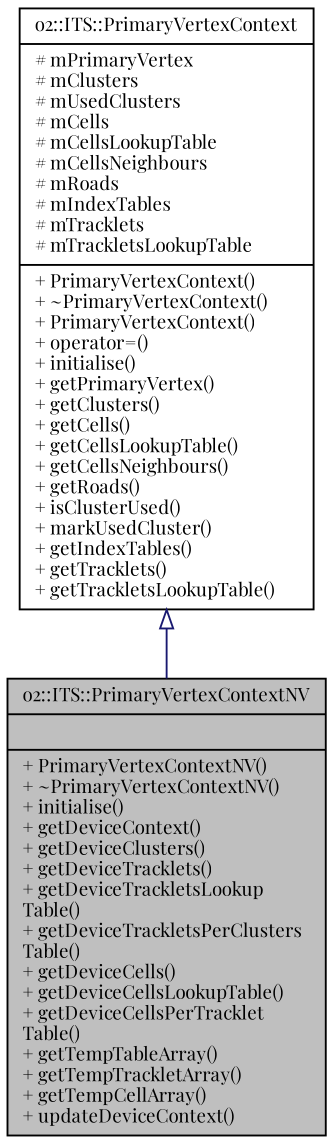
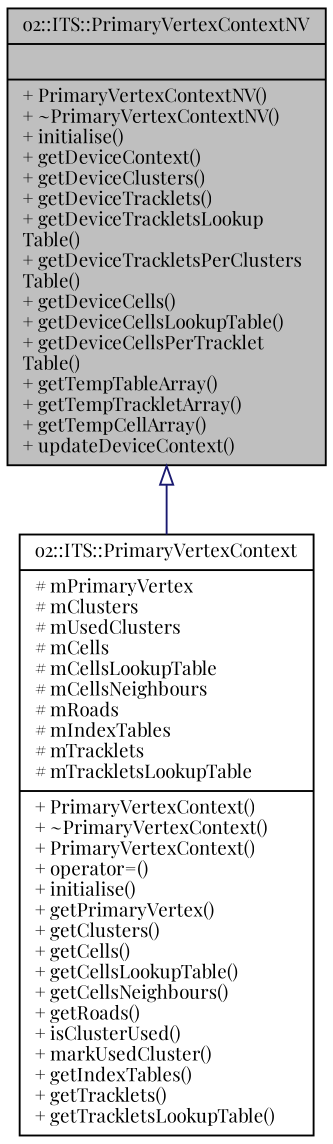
(167, 654) -> (167, 510)
